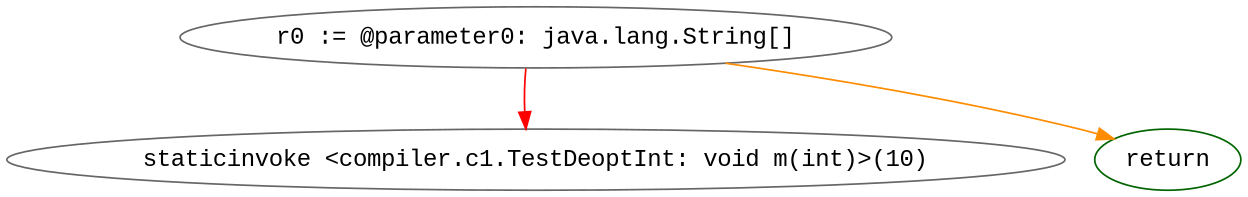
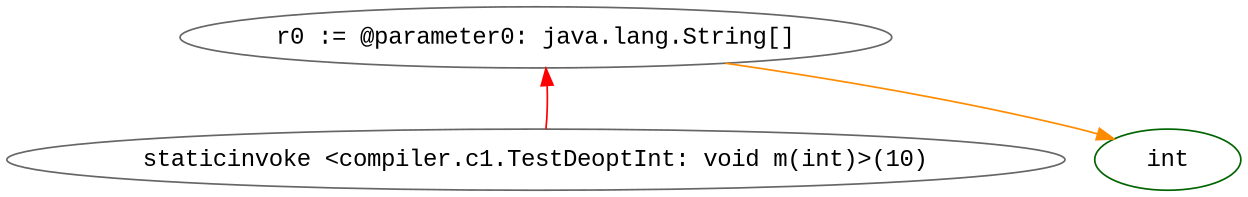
(525, 90) -> (547, 107)
(1168, 160) -> (1168, 160)
